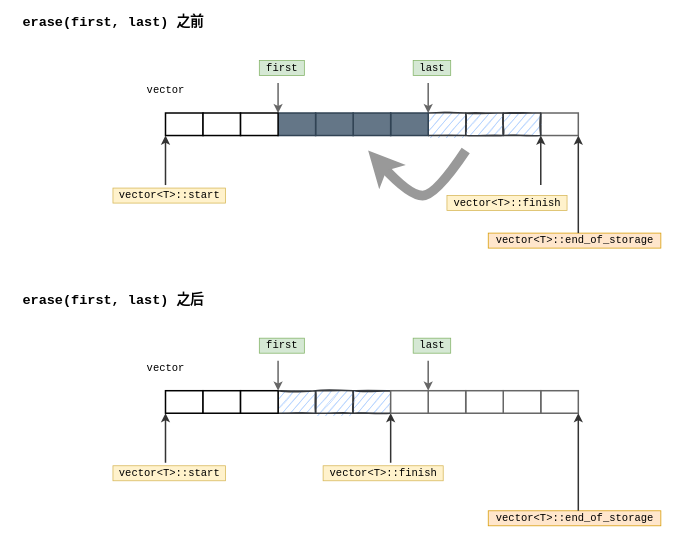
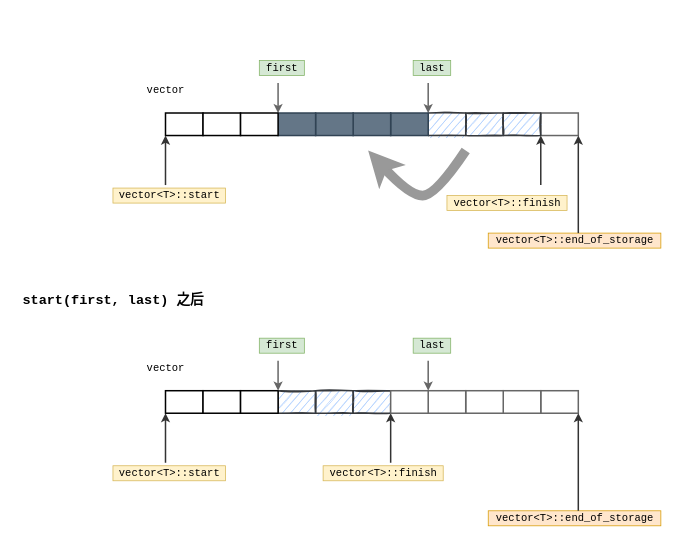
(113, 23) -> none
(113, 300) -> (113, 300)
